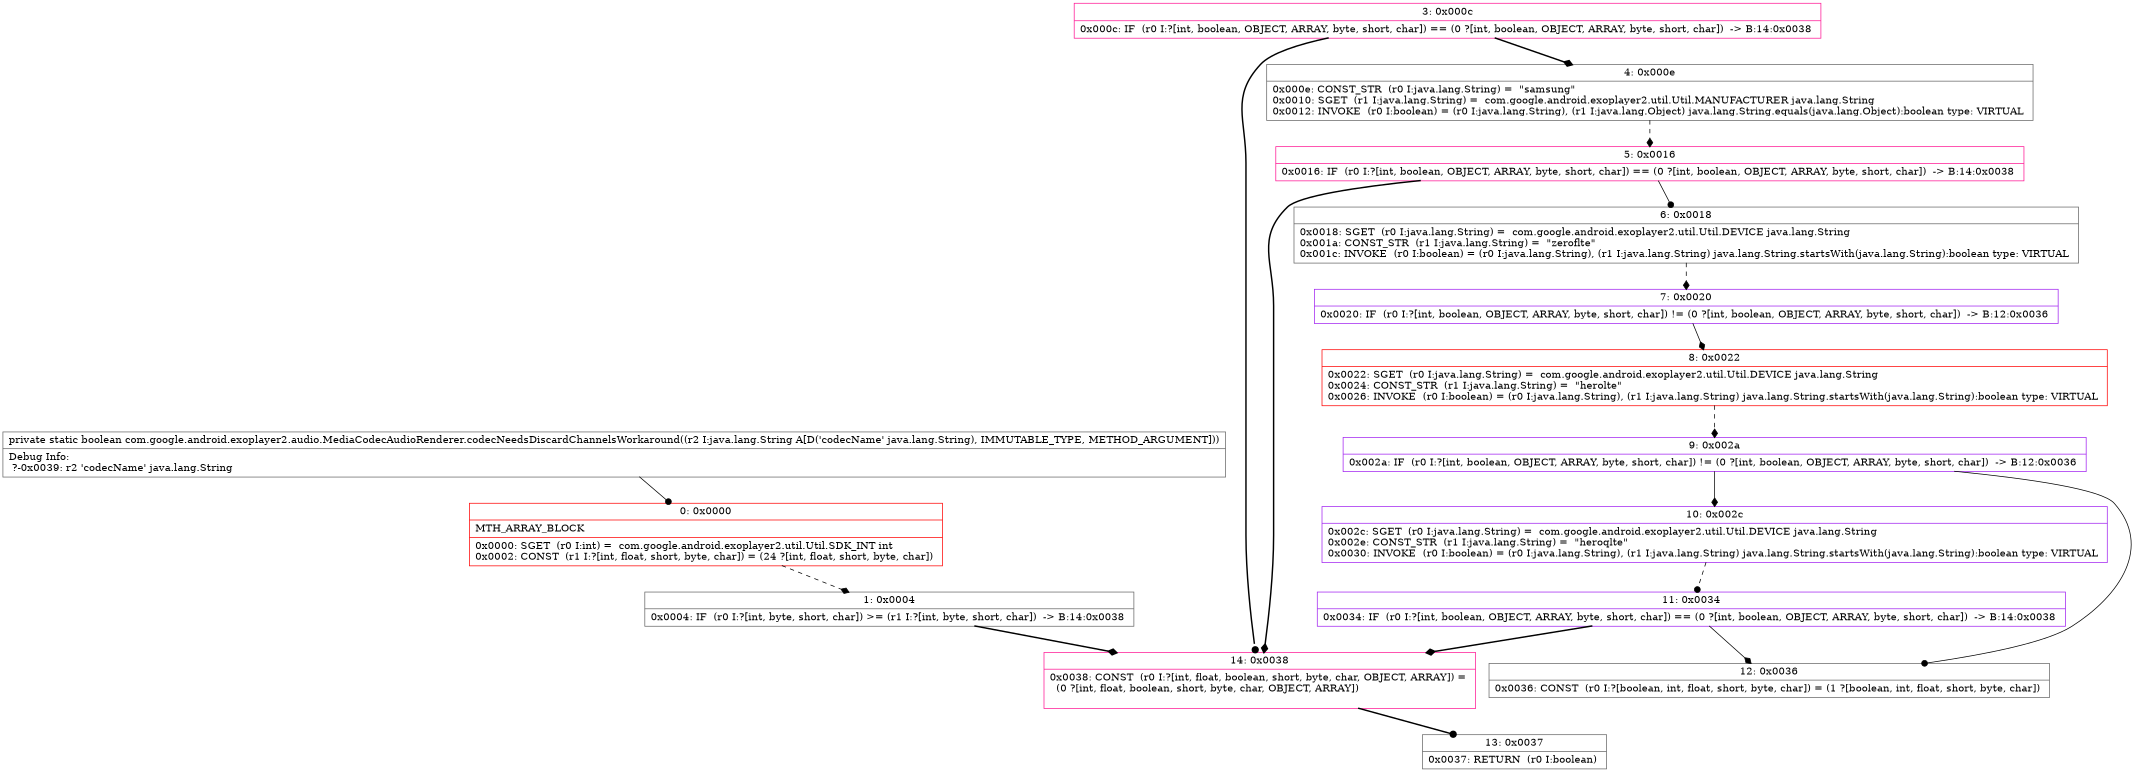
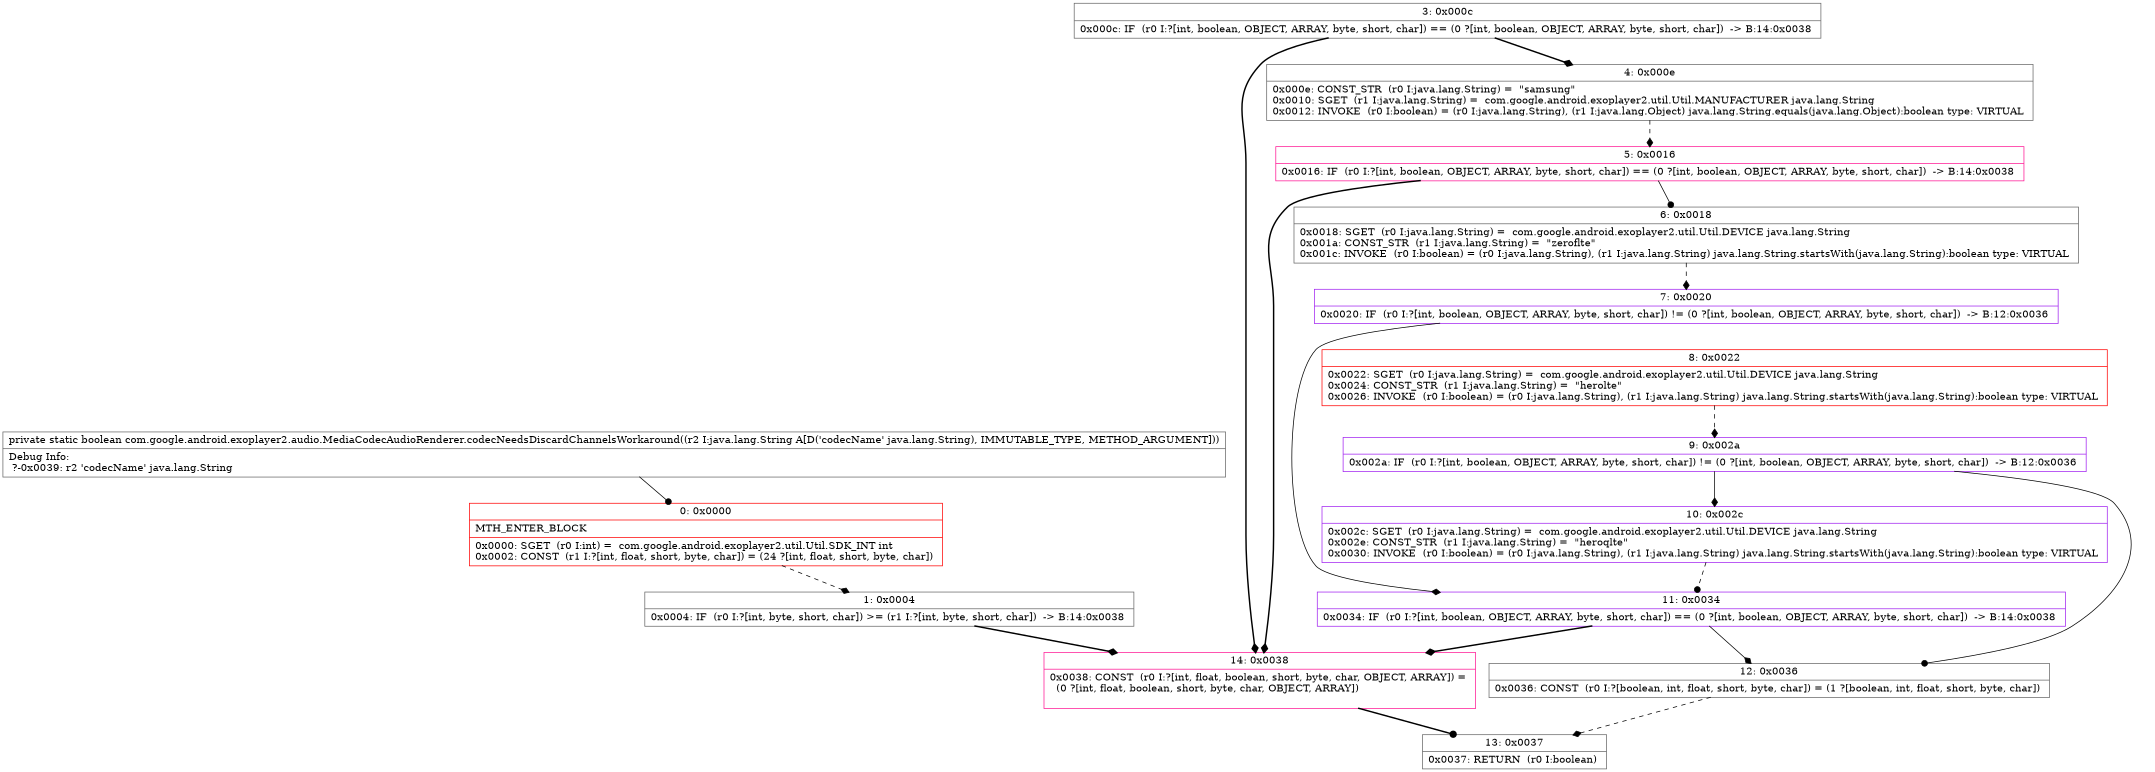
(1448, 21) -> (1448, 21)
(1246, 315) -> (1246, 315)
(1697, 333) -> (1292, 454)
(530, 528) -> (531, 528)
none -> (1646, 715)
